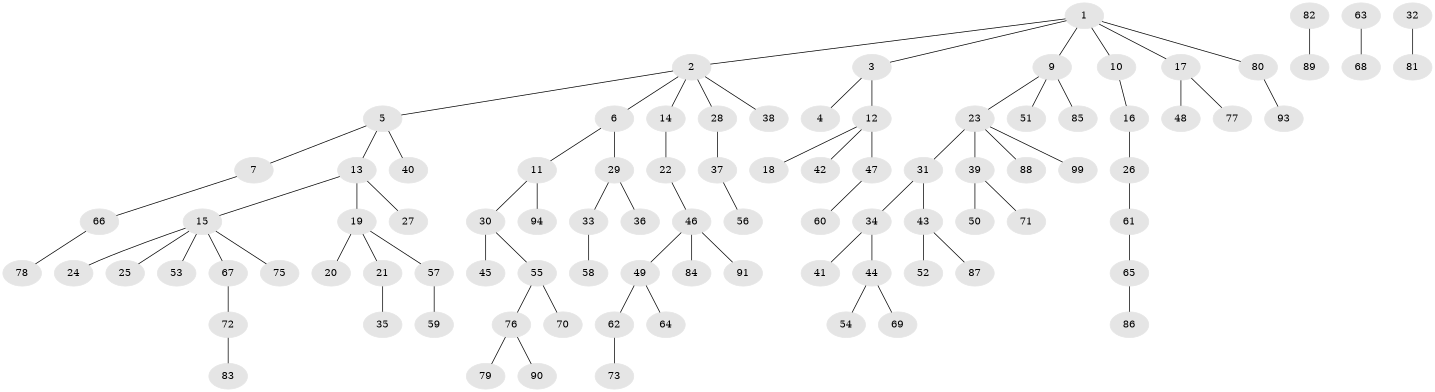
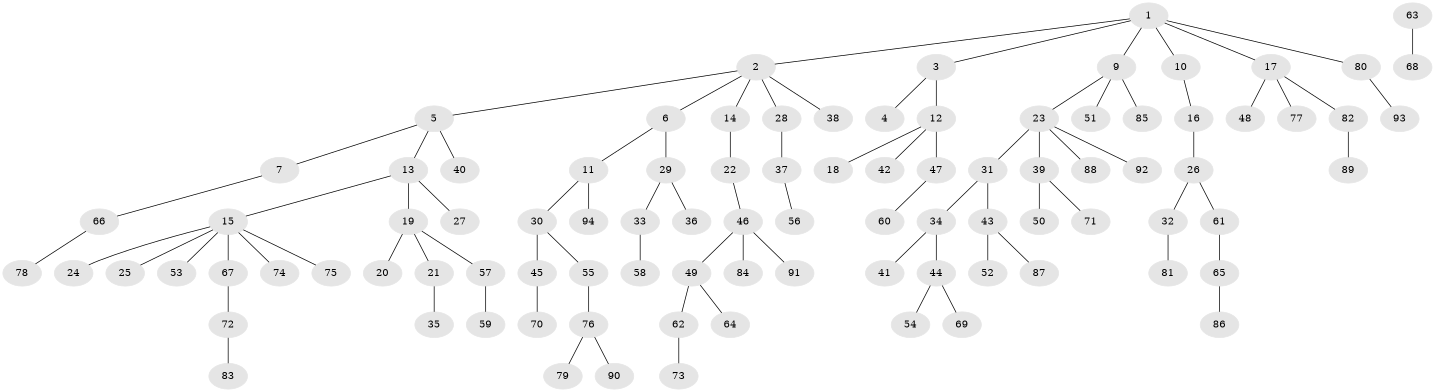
none -> (1310, 93)
(1078, 170) -> (1142, 170)
none -> (1181, 196)
none -> (280, 273)
(550, 299) -> (537, 299)
